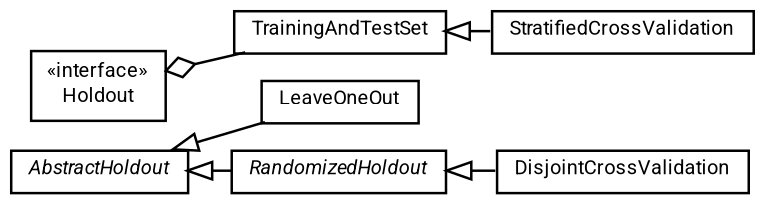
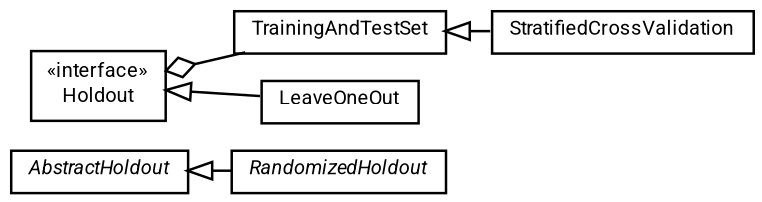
(231, 132) -> (225, 94)
(622, 171) -> none
